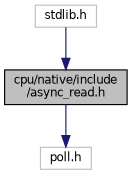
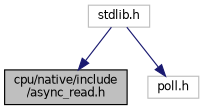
(66, 120) -> (142, 47)
